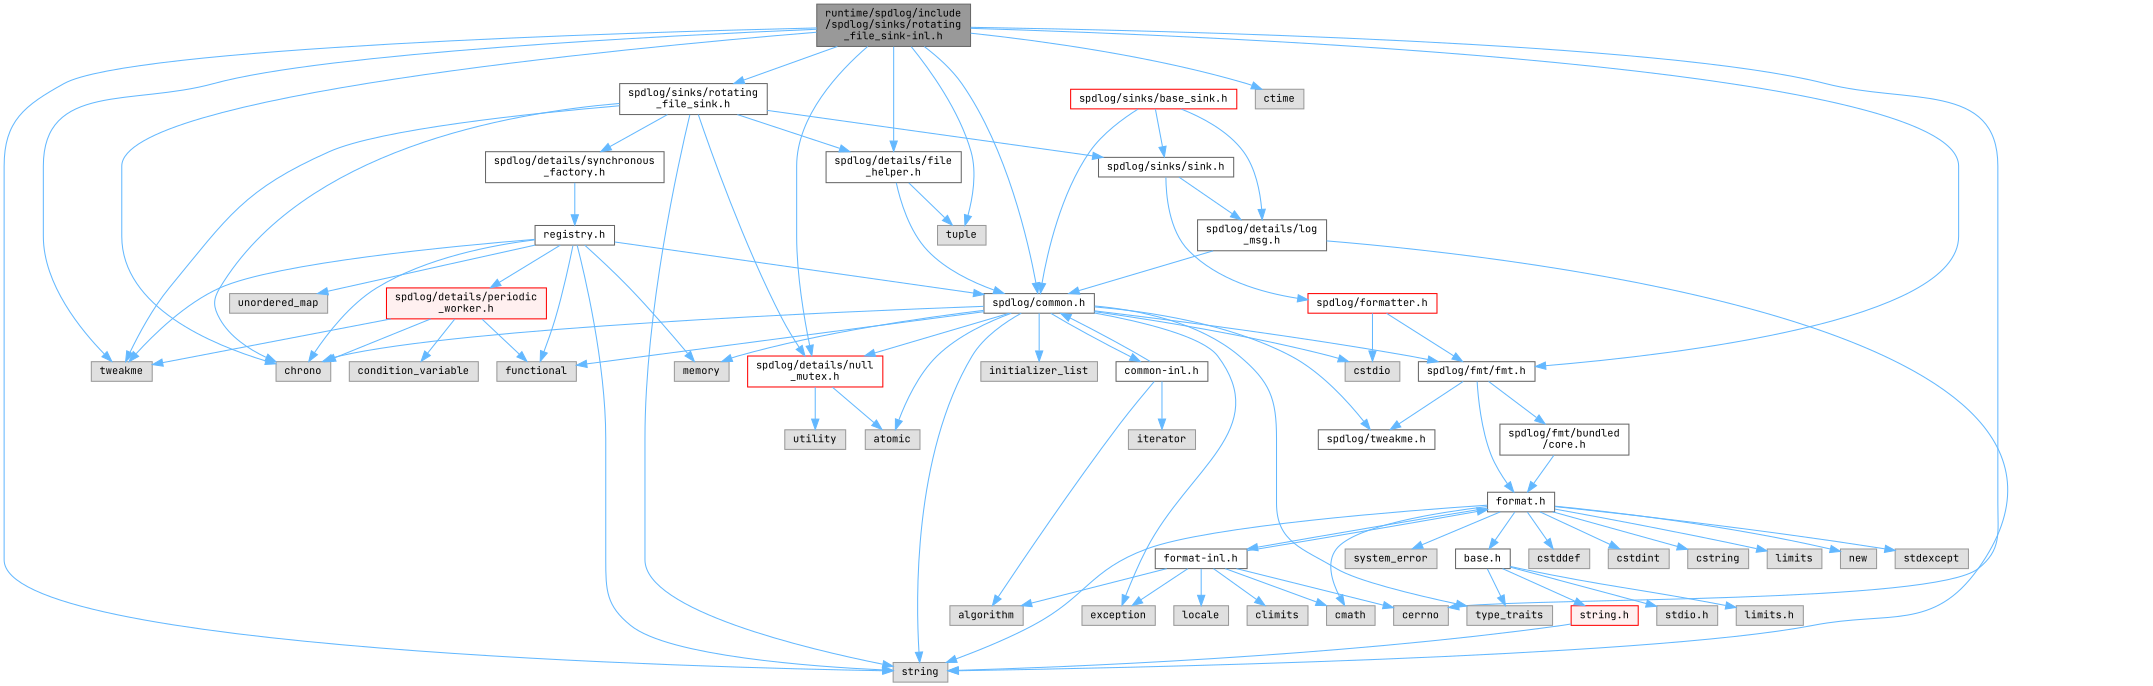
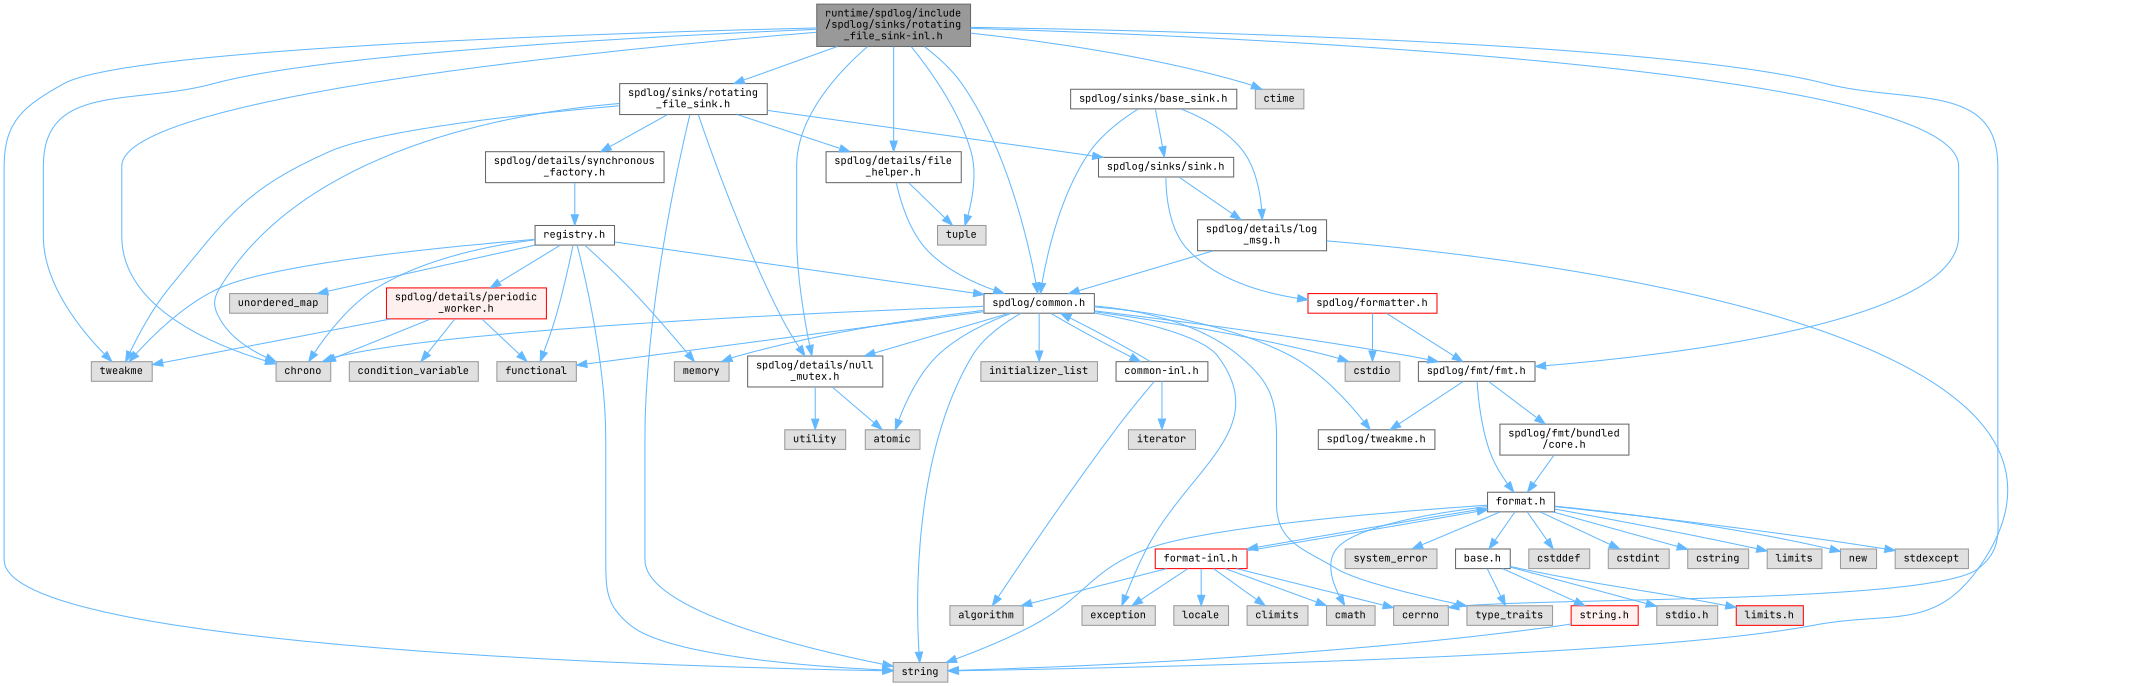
(1154, 99) -> (1154, 99)
(815, 371) -> (815, 371)
(1201, 559) -> (1201, 559)
(1770, 616) -> (1770, 616)
